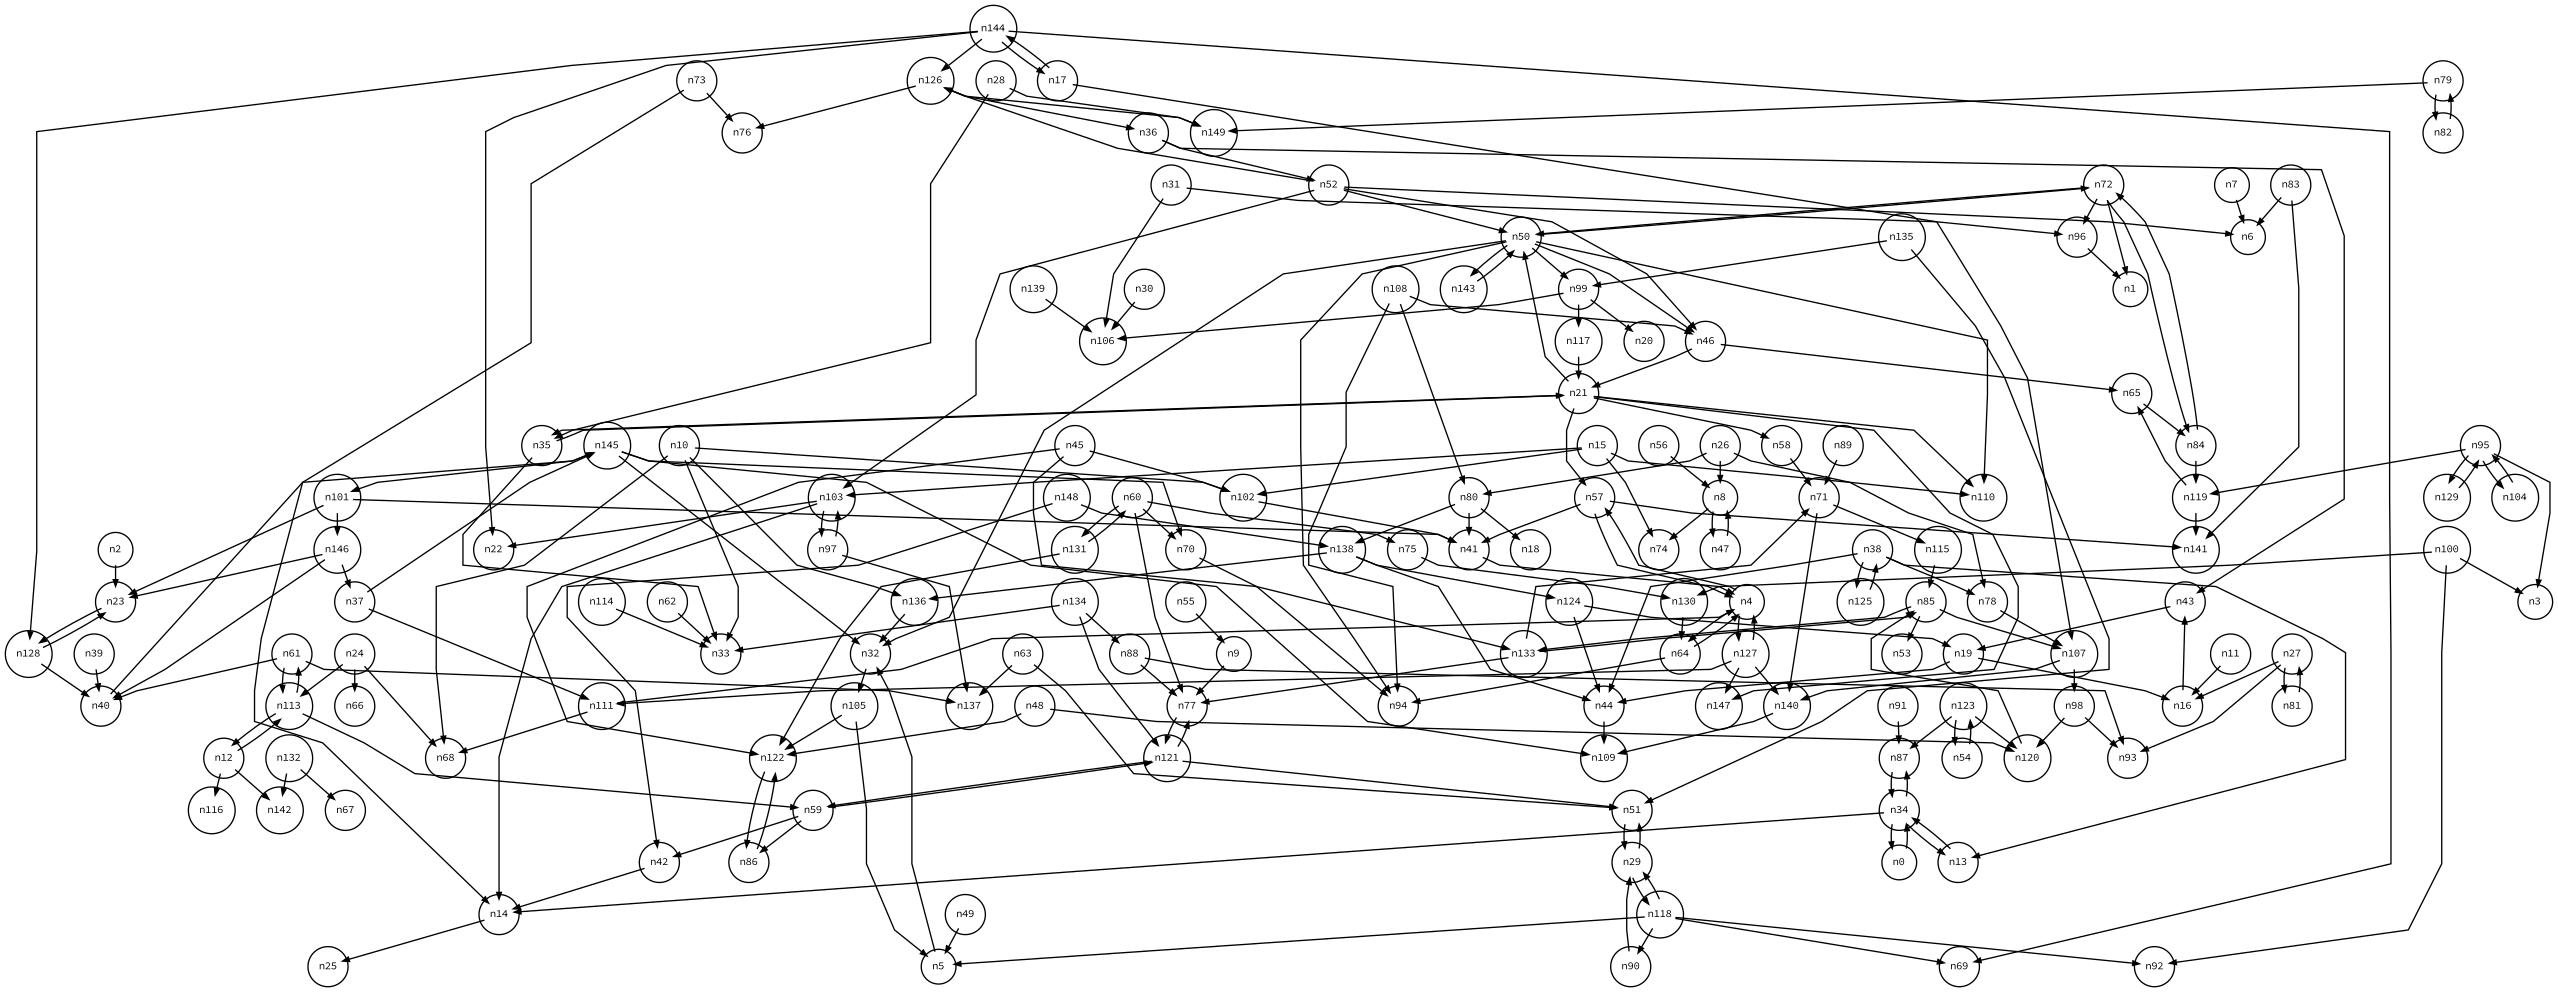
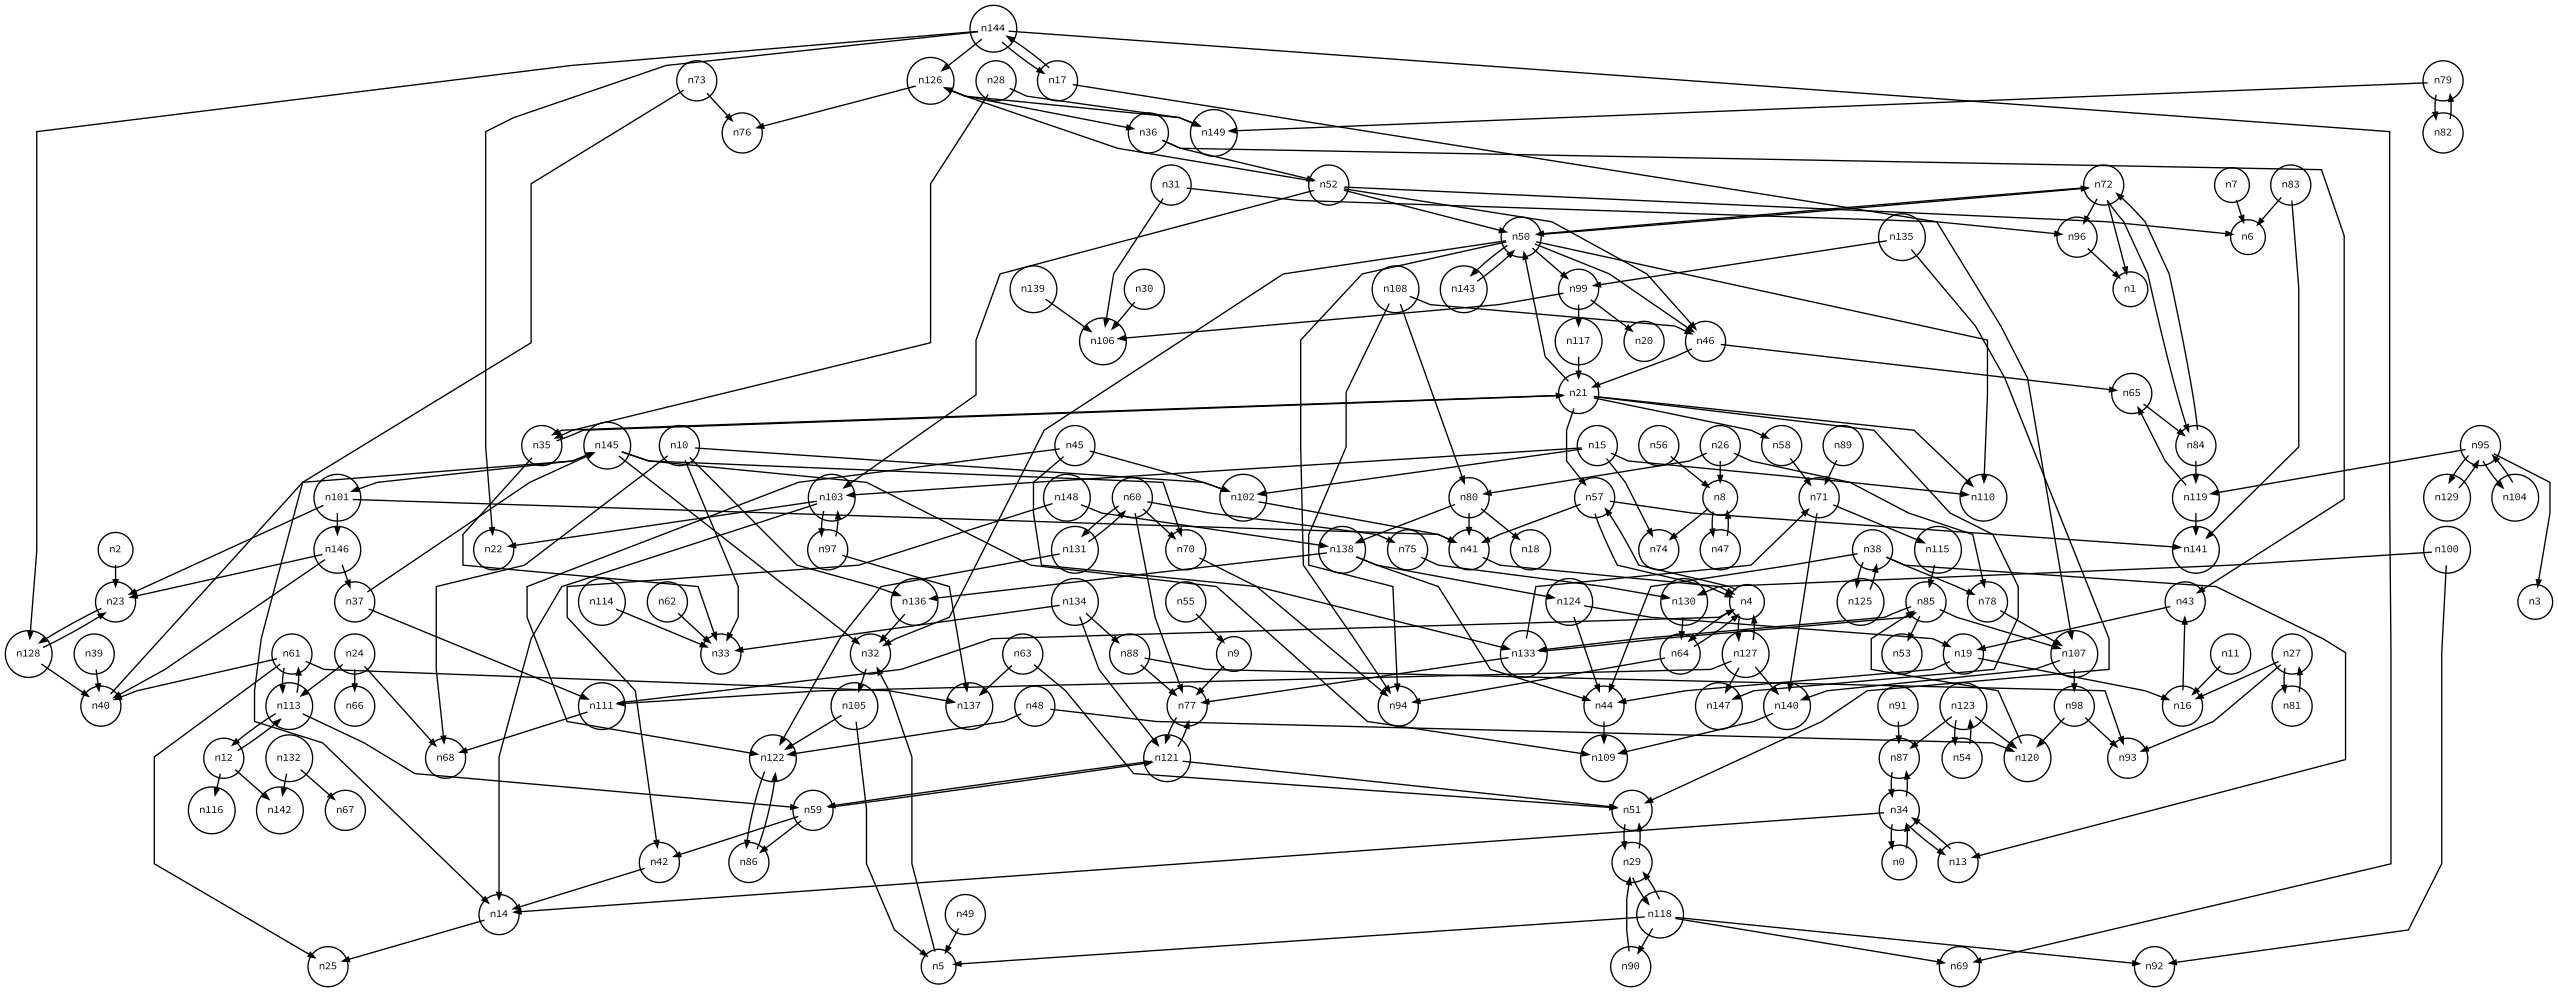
(2488, 574) -> none
none -> (154, 822)
